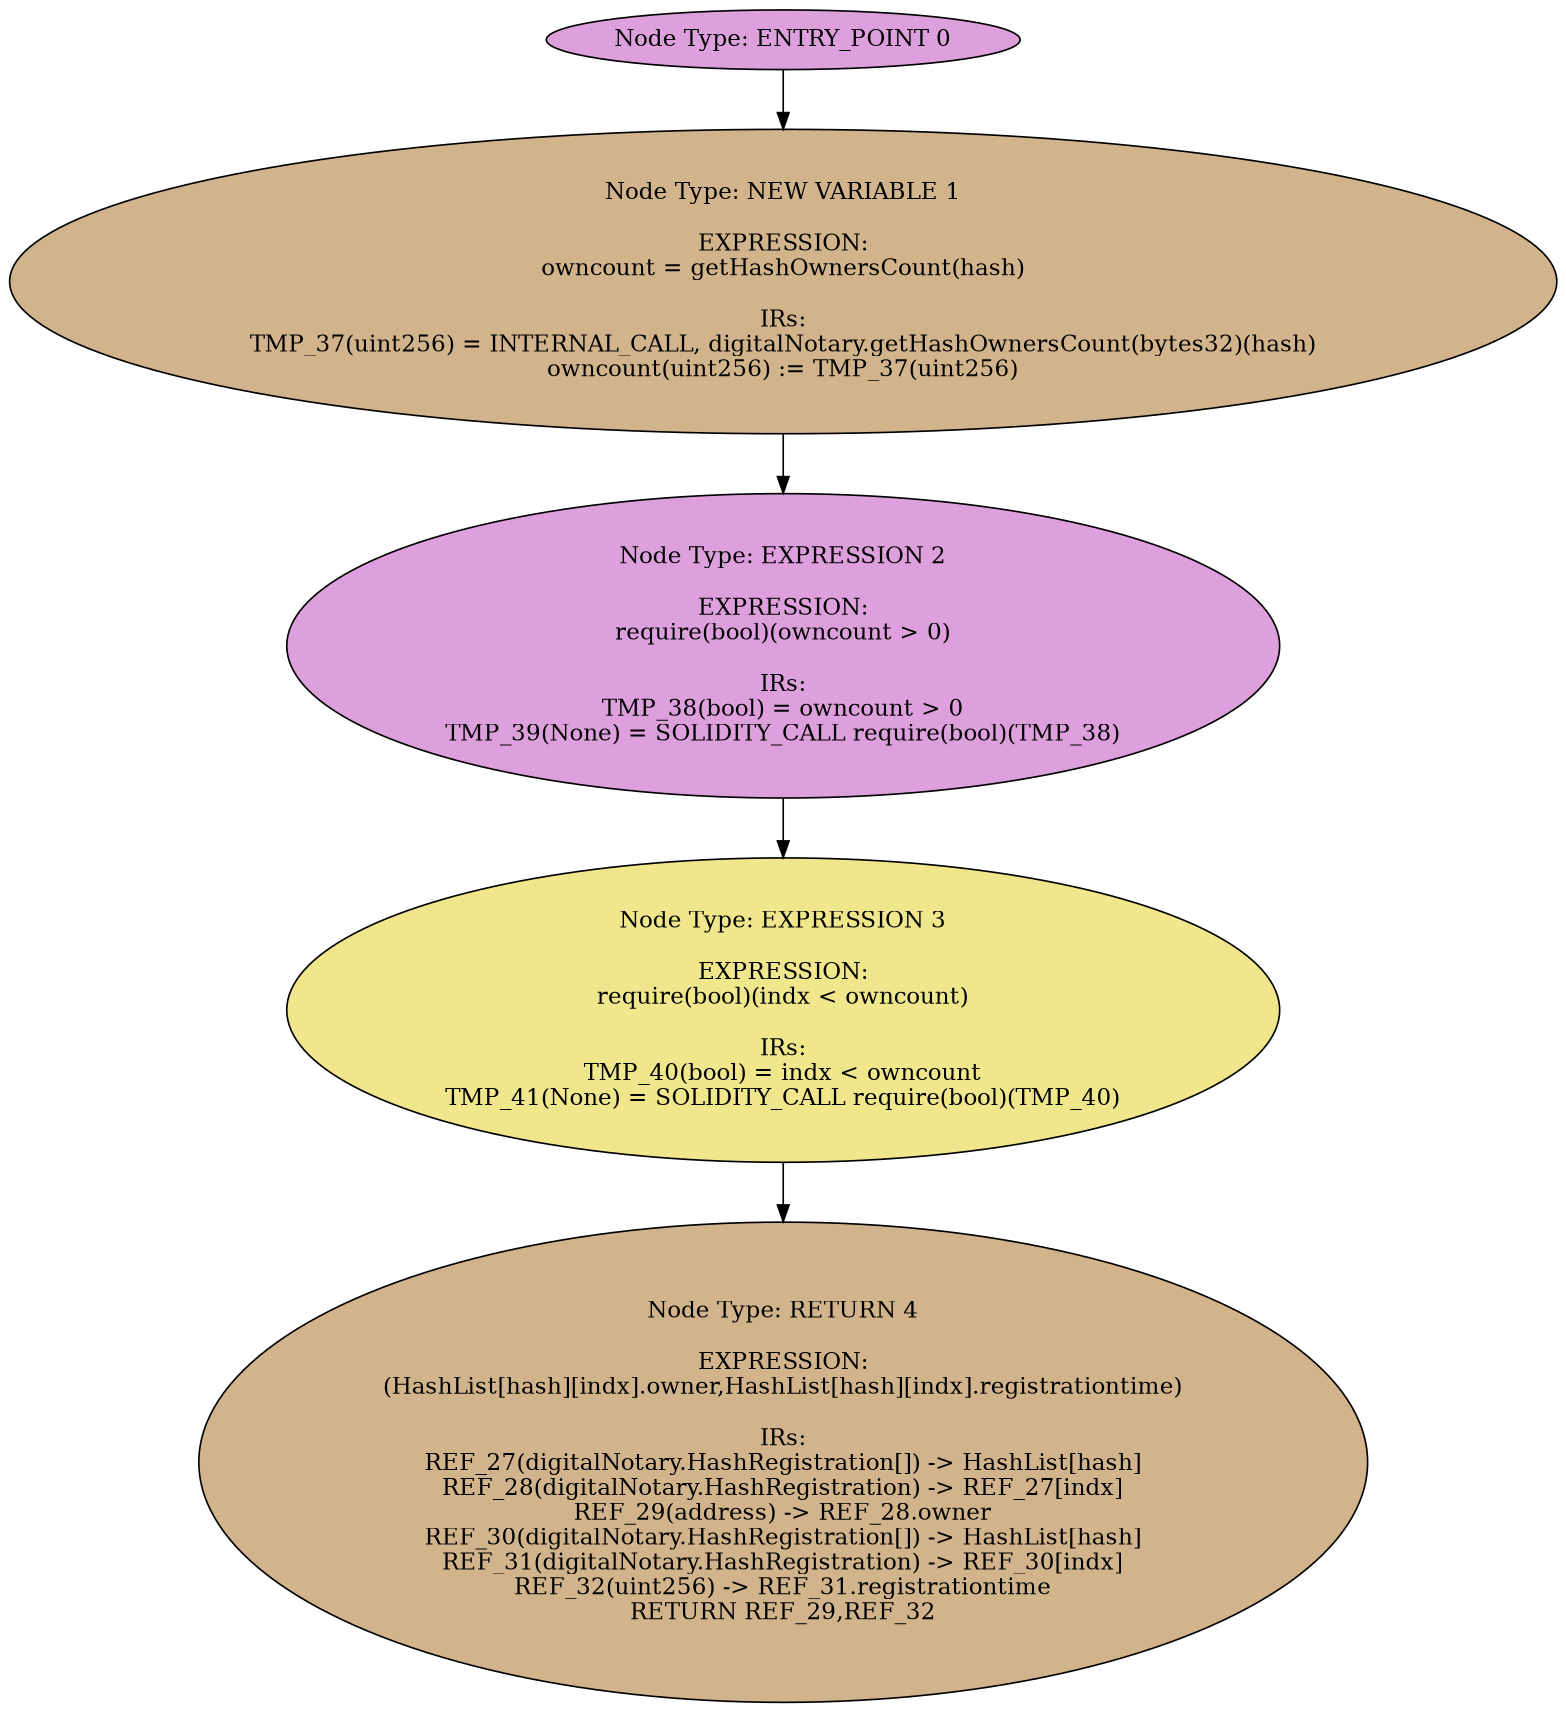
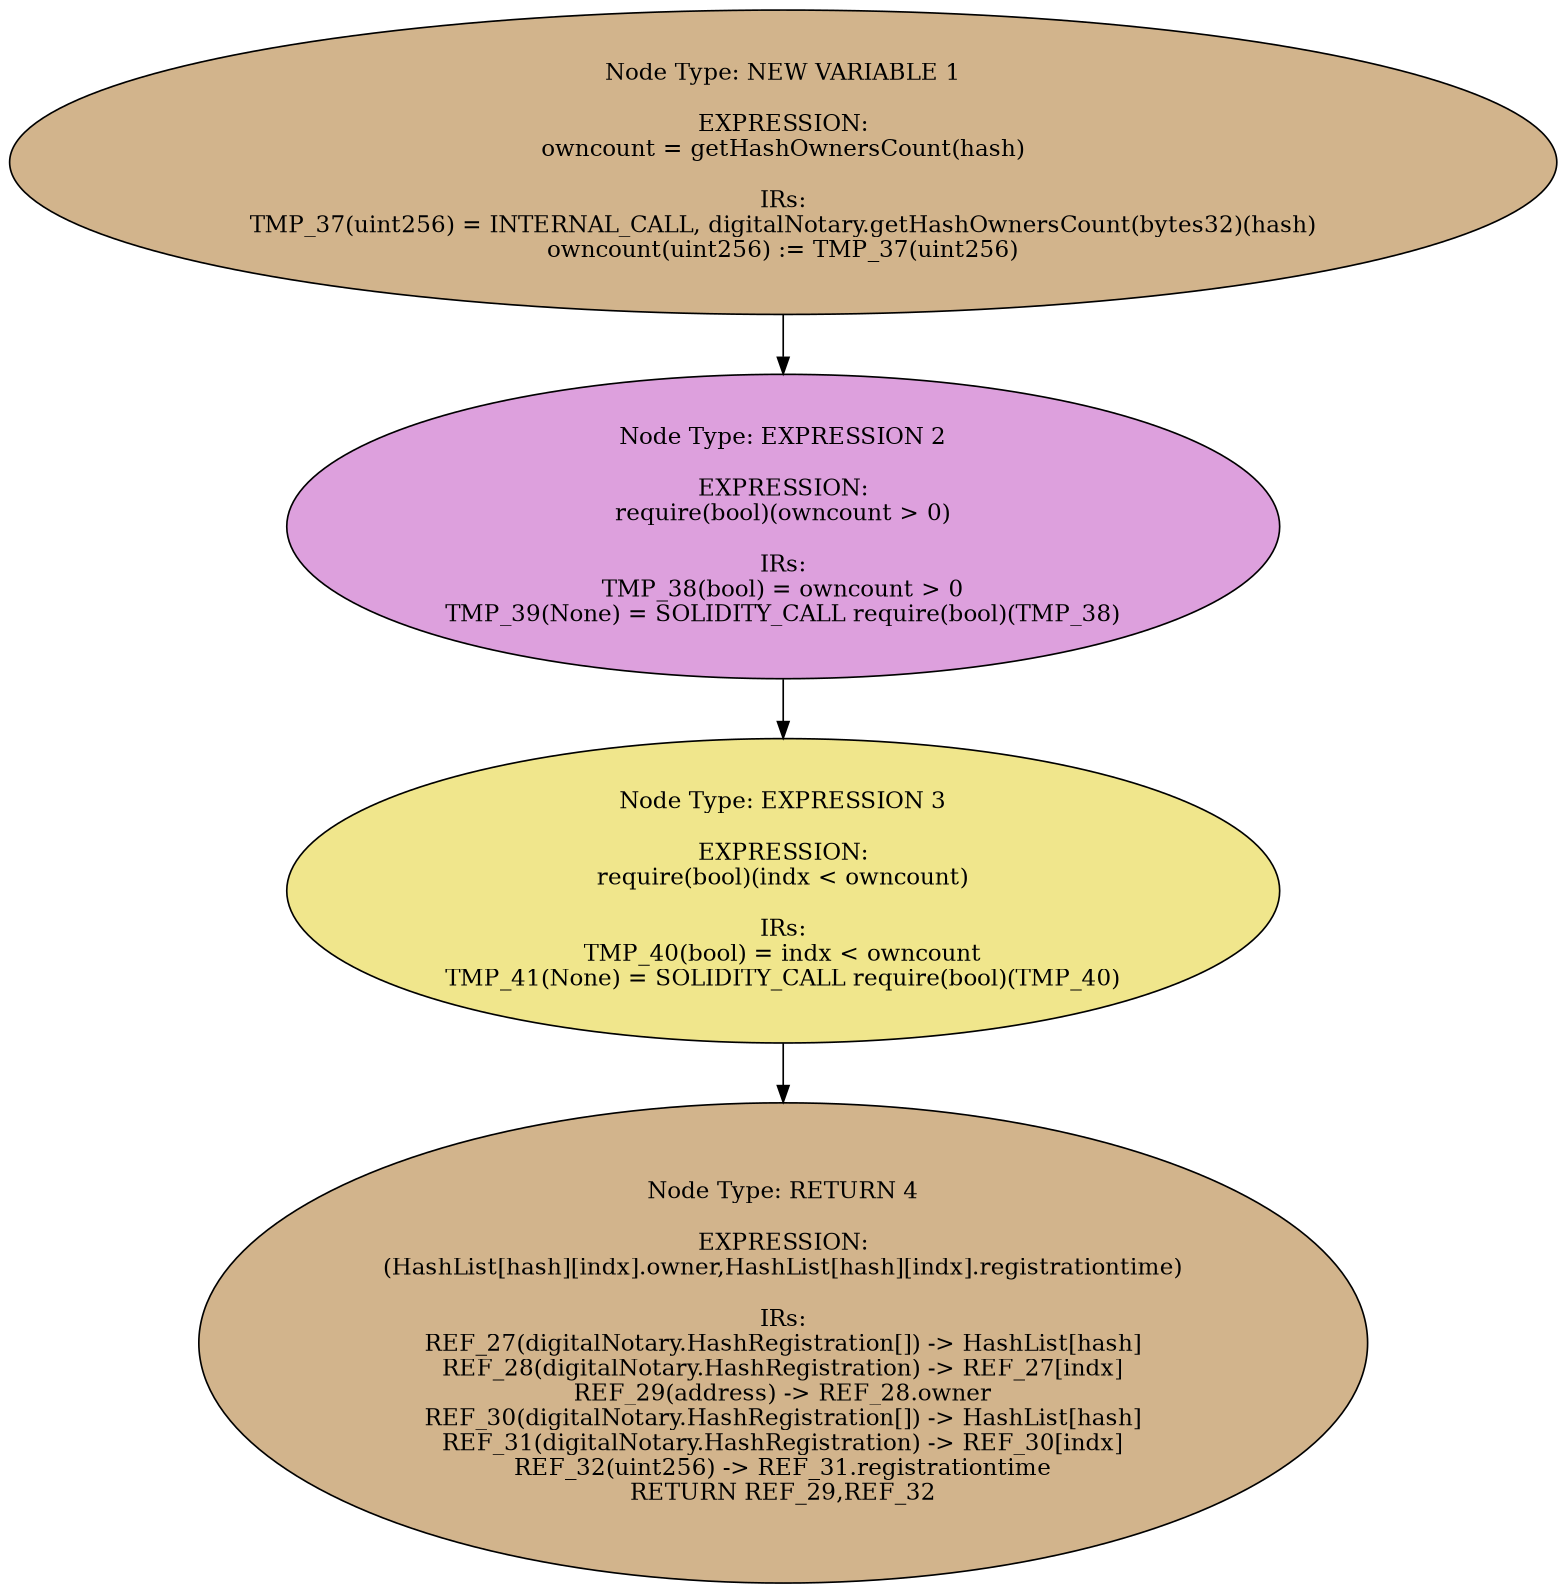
(783, 40) -> none
